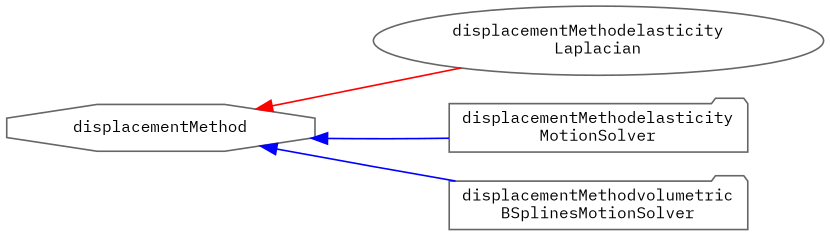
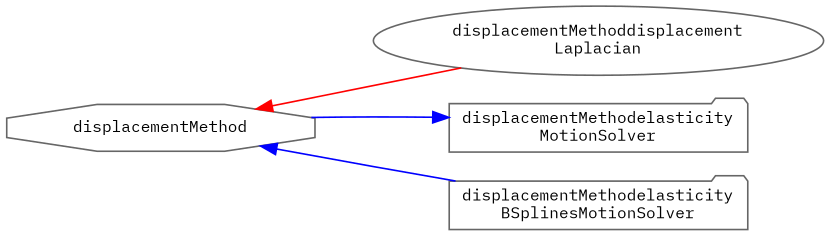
(598, 41) -> (598, 41)
(388, 139) -> (372, 117)
(598, 205) -> (598, 205)
